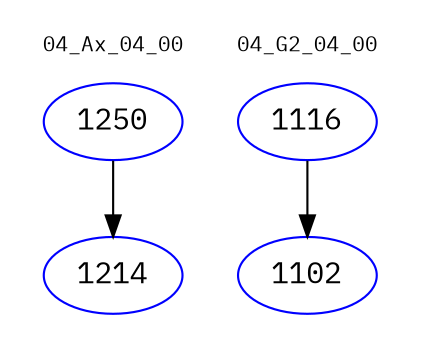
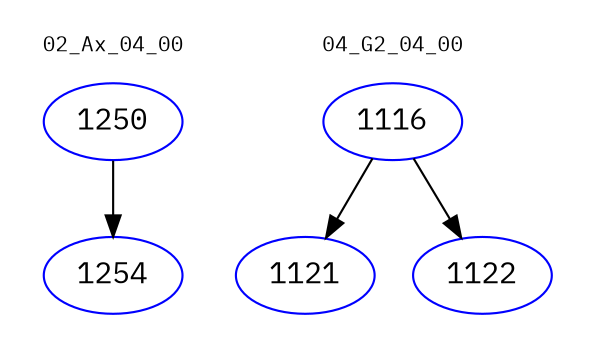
(114, 46) -> (114, 46)
(113, 275) -> (113, 275)
none -> (305, 275)
(307, 275) -> (482, 275)
